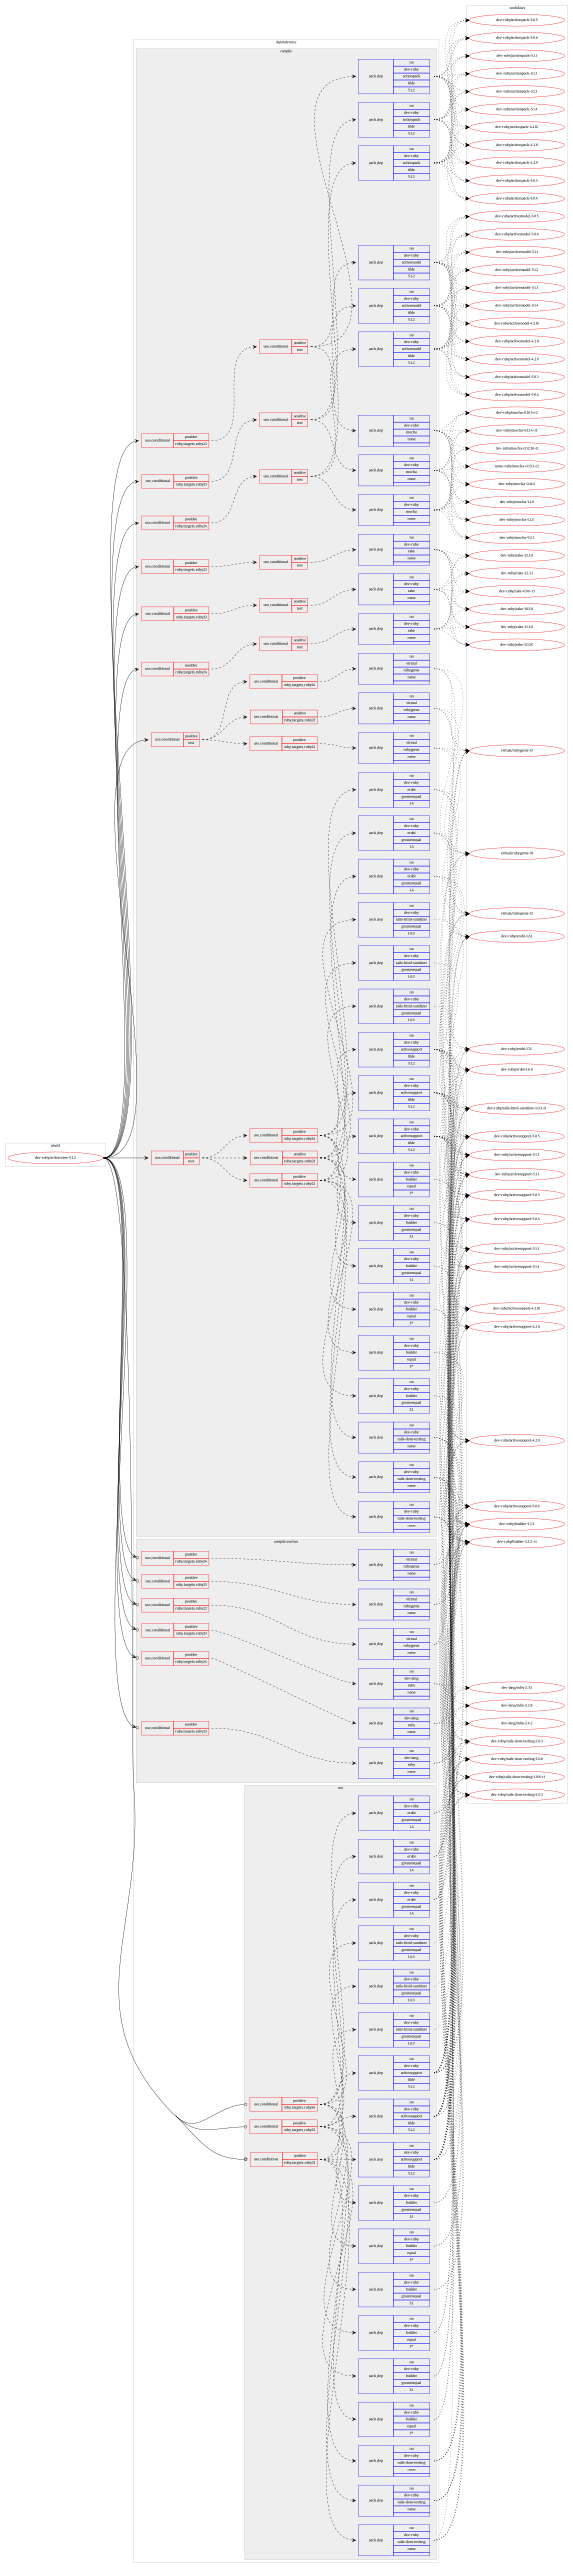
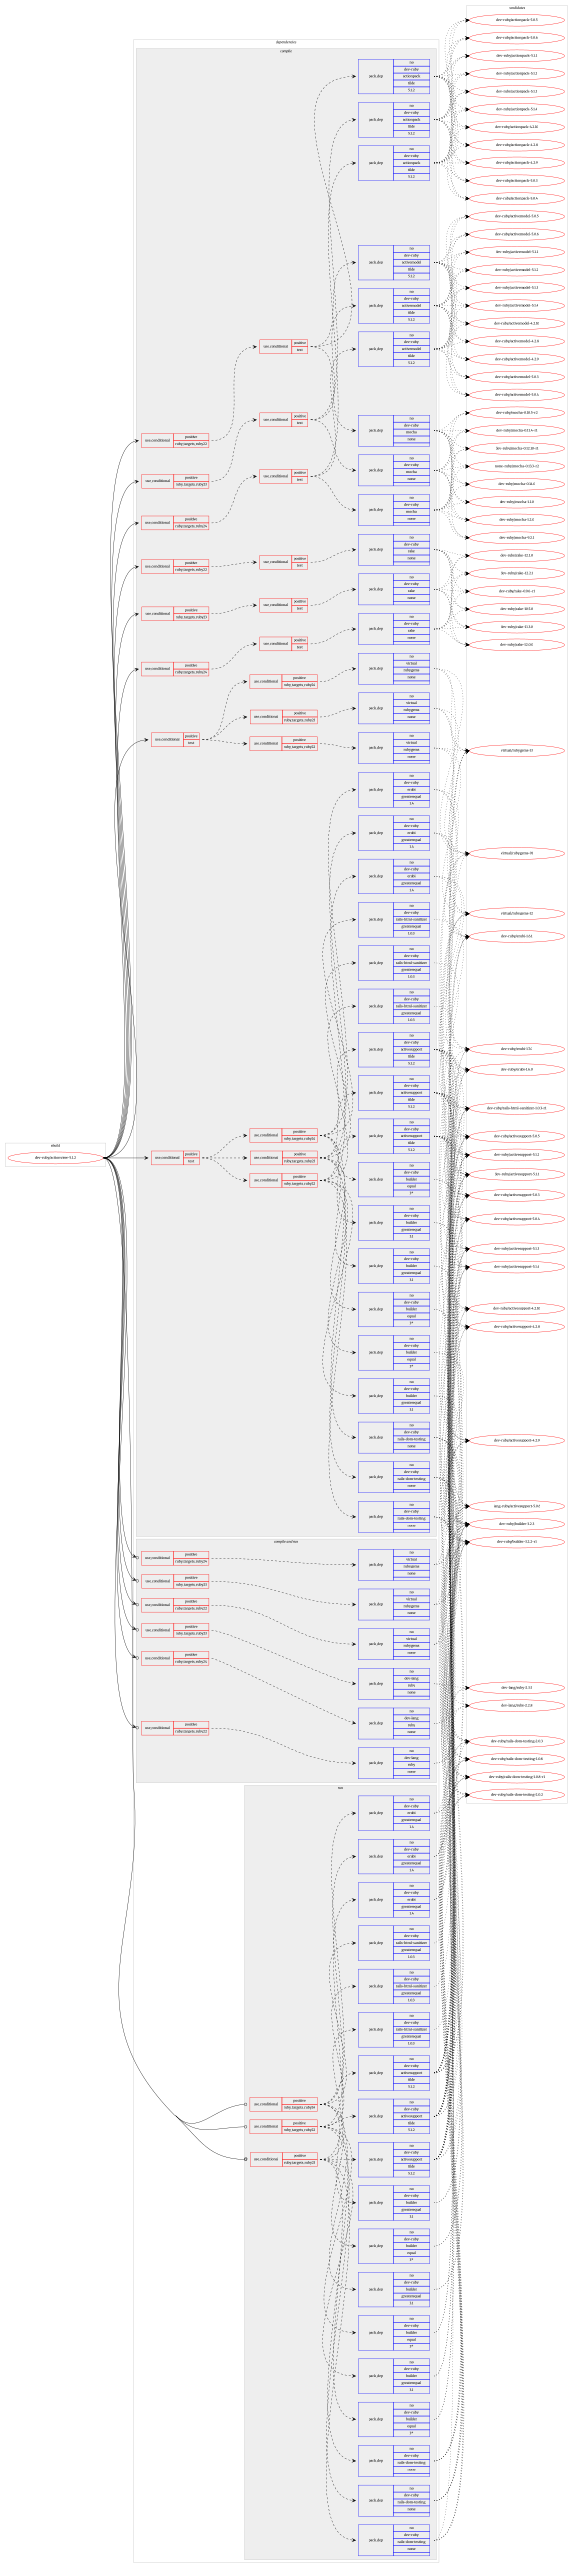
(517, 1506) -> (517, 1506)
(517, 1724) -> none
